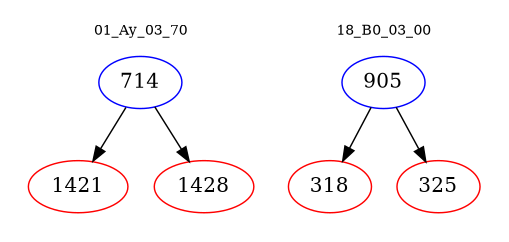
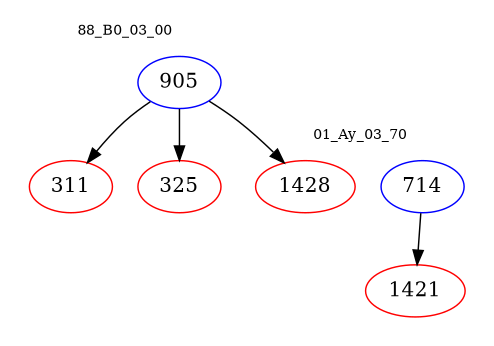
(384, 31) -> (125, 31)
(168, 128) -> (254, 134)
(330, 187) -> (71, 187)
